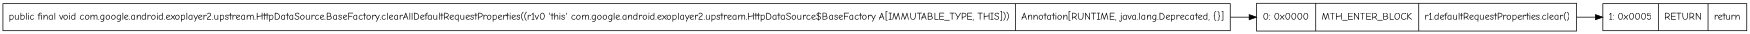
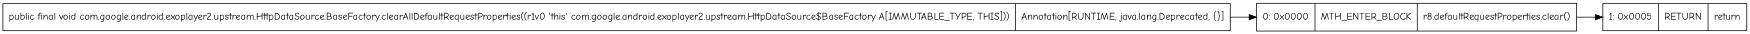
(1497, 17) -> (1497, 17)
